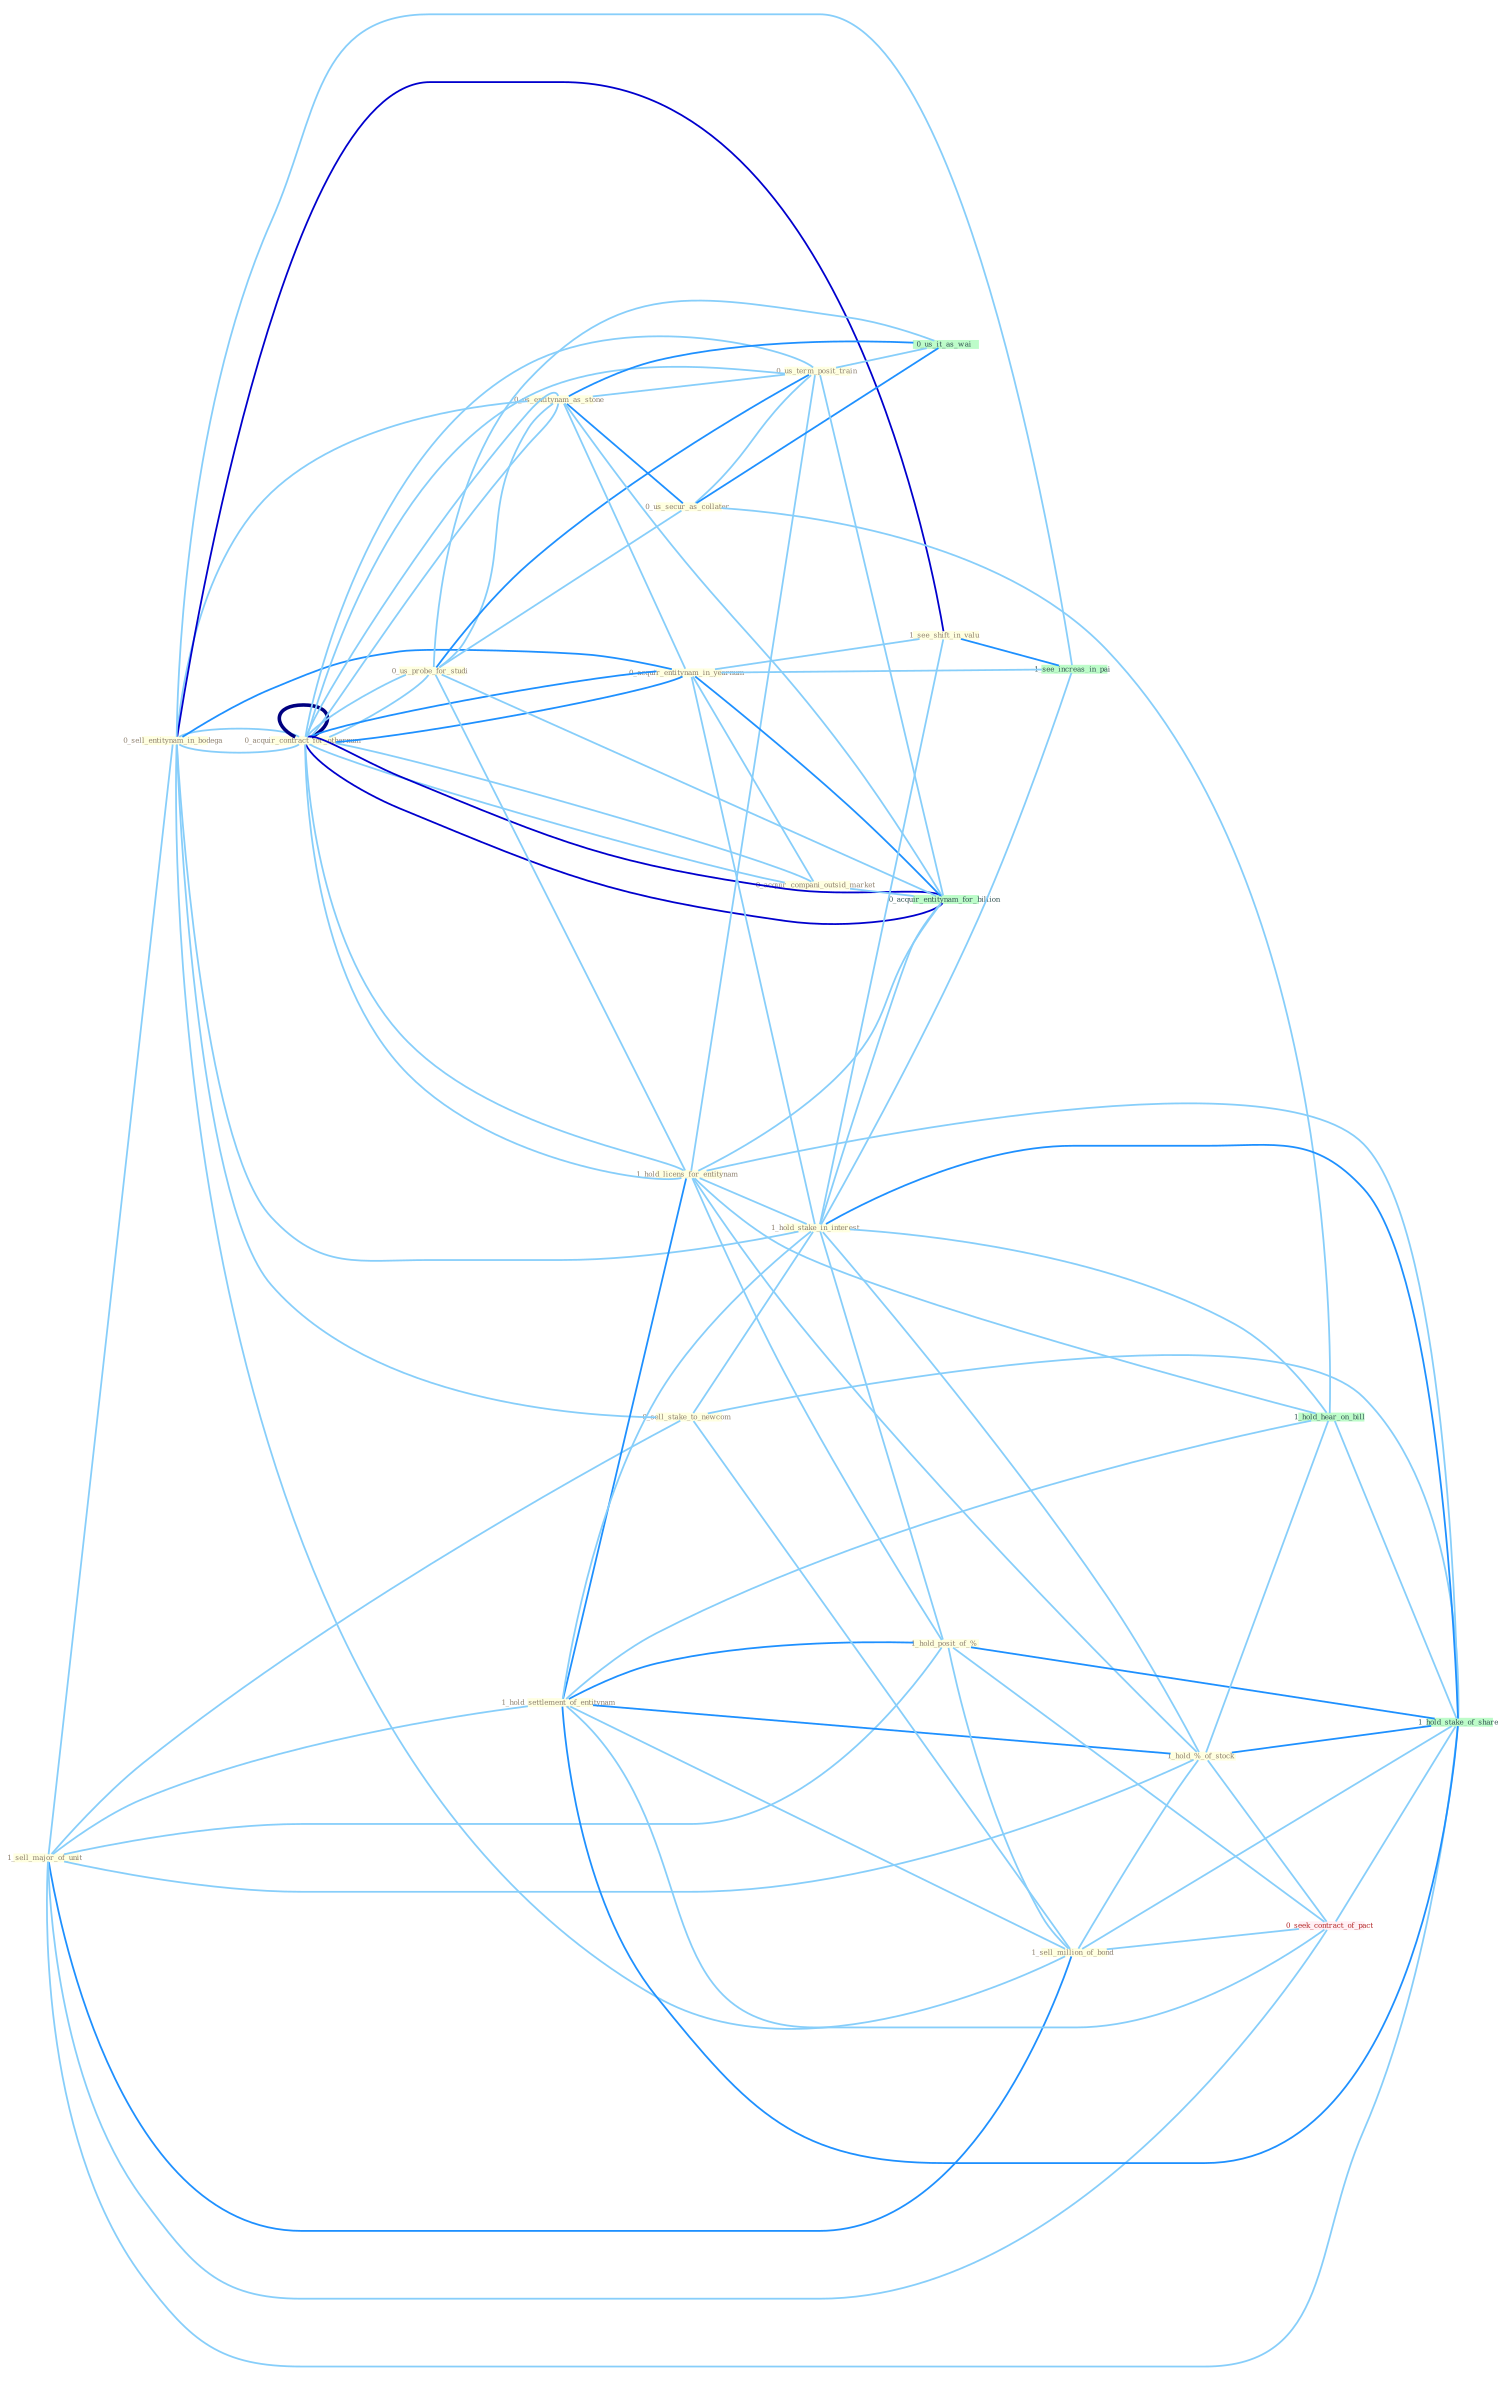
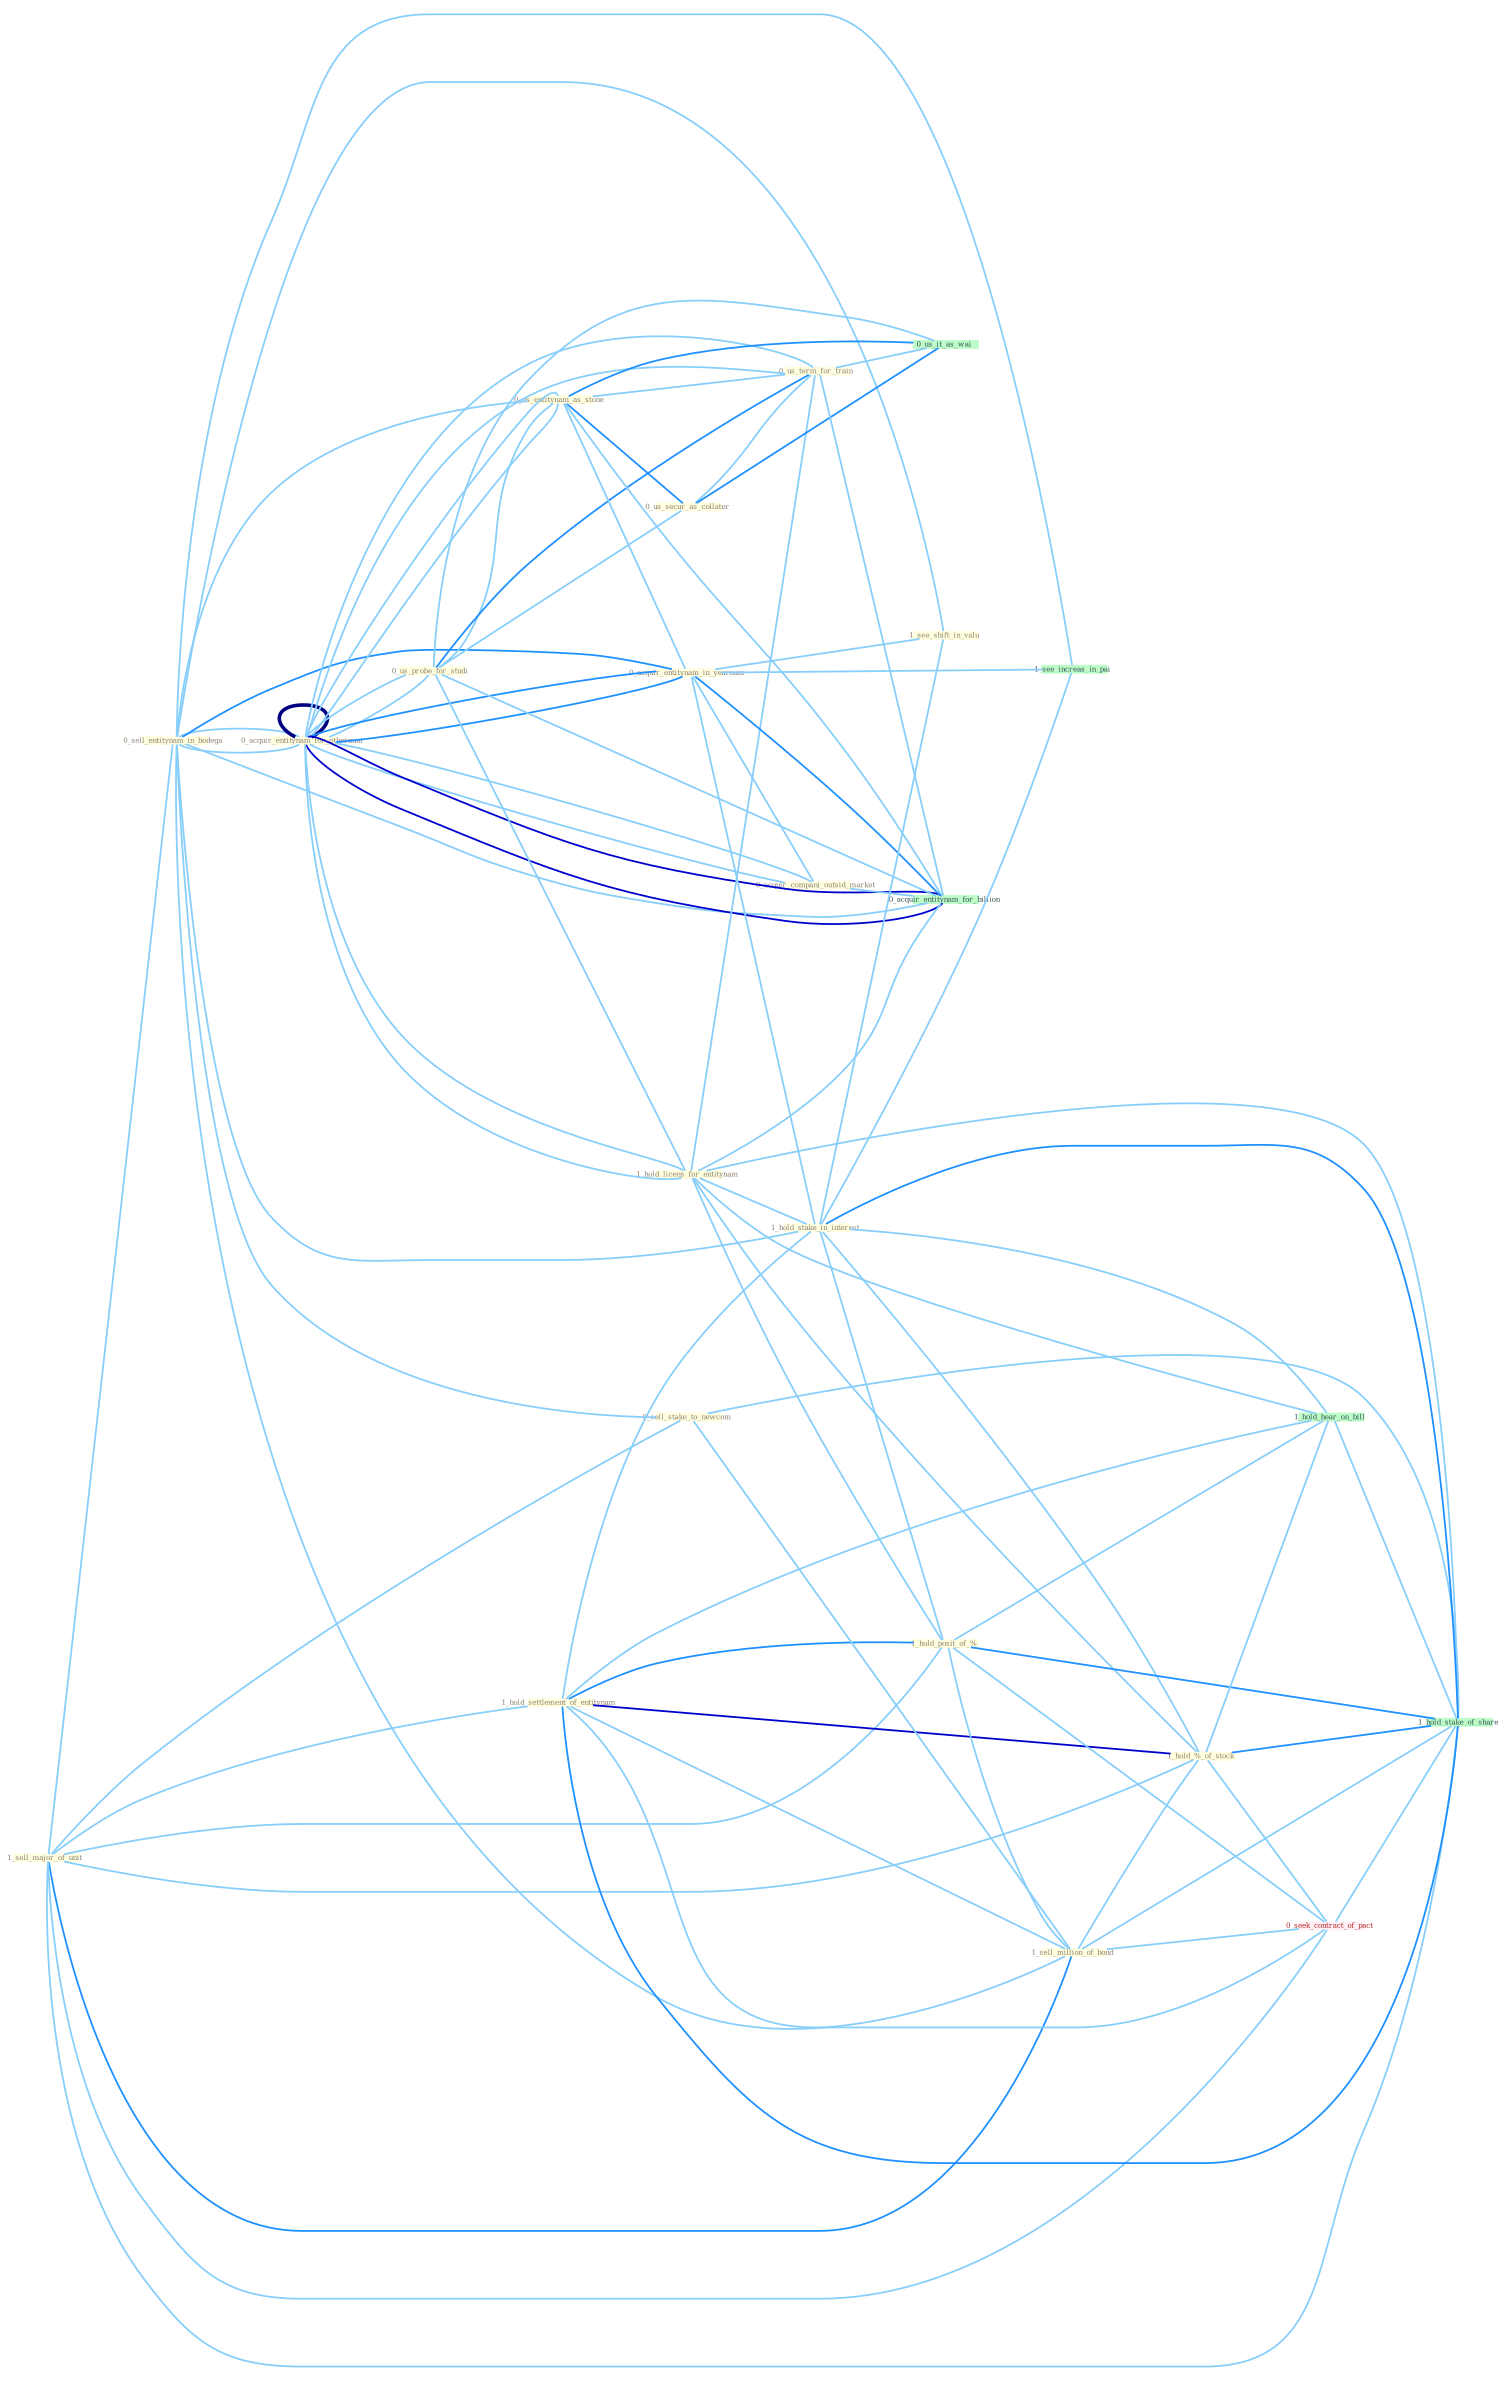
(493, 82) -> (493, 82)
(817, 371) -> (817, 371)
(1010, 652) -> none
(303, 741) -> (303, 741)
(1214, 814) -> (1139, 1530)
(873, 1060) -> (565, 885)
(747, 1332) -> none
(634, 1400) -> none
(896, 1731) -> (896, 1731)
